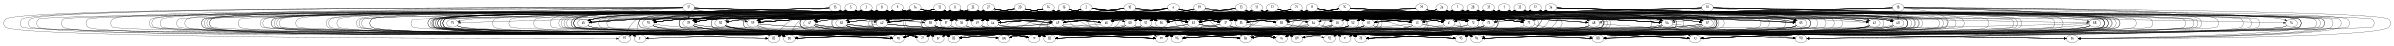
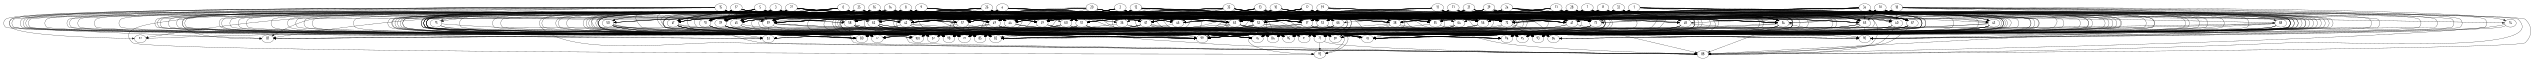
(1492, 16) -> (1141, 28)
(1275, 33) -> (1318, 33)
